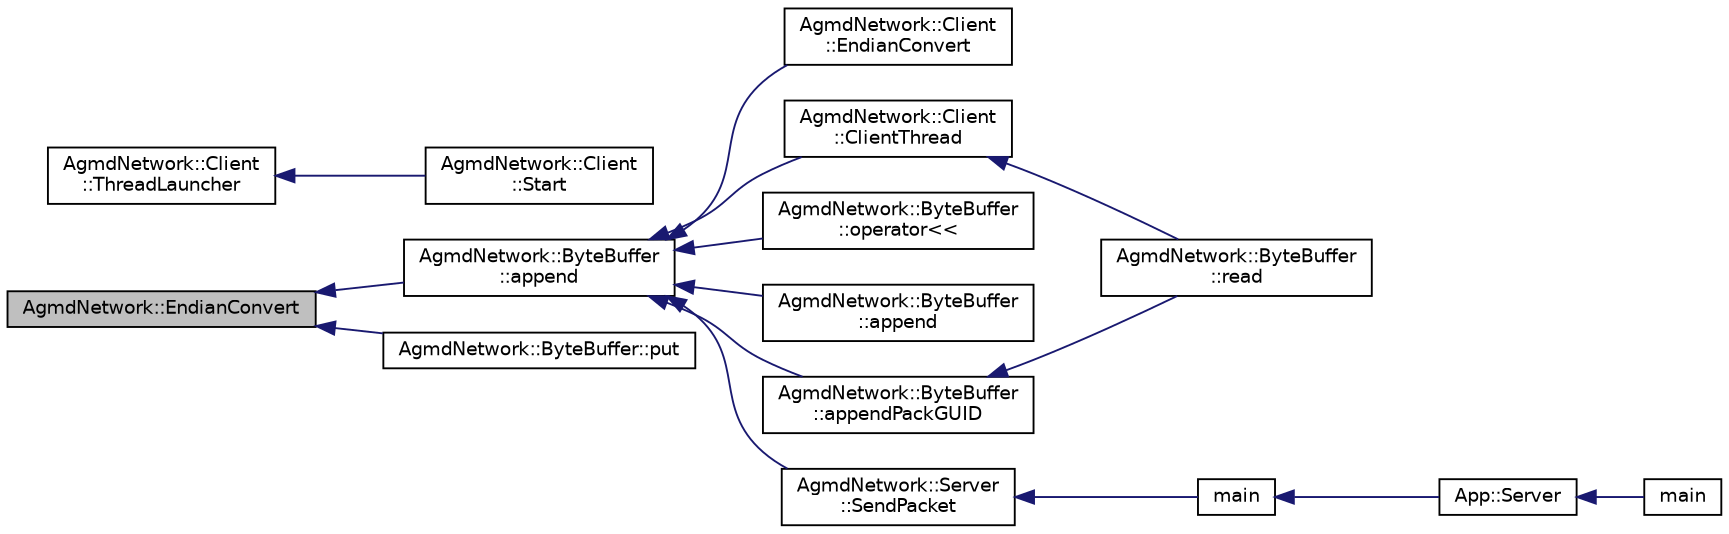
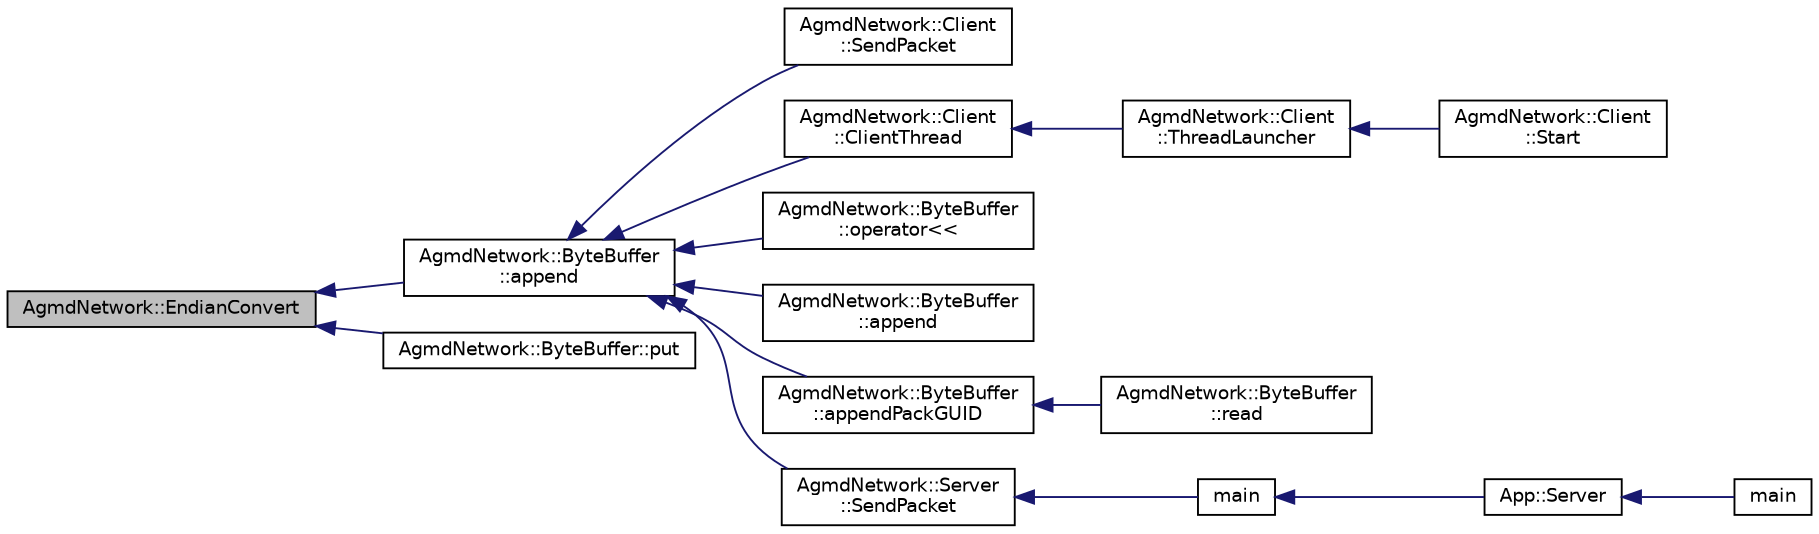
(898, 37) -> (898, 37)
(1093, 199) -> (1077, 129)
